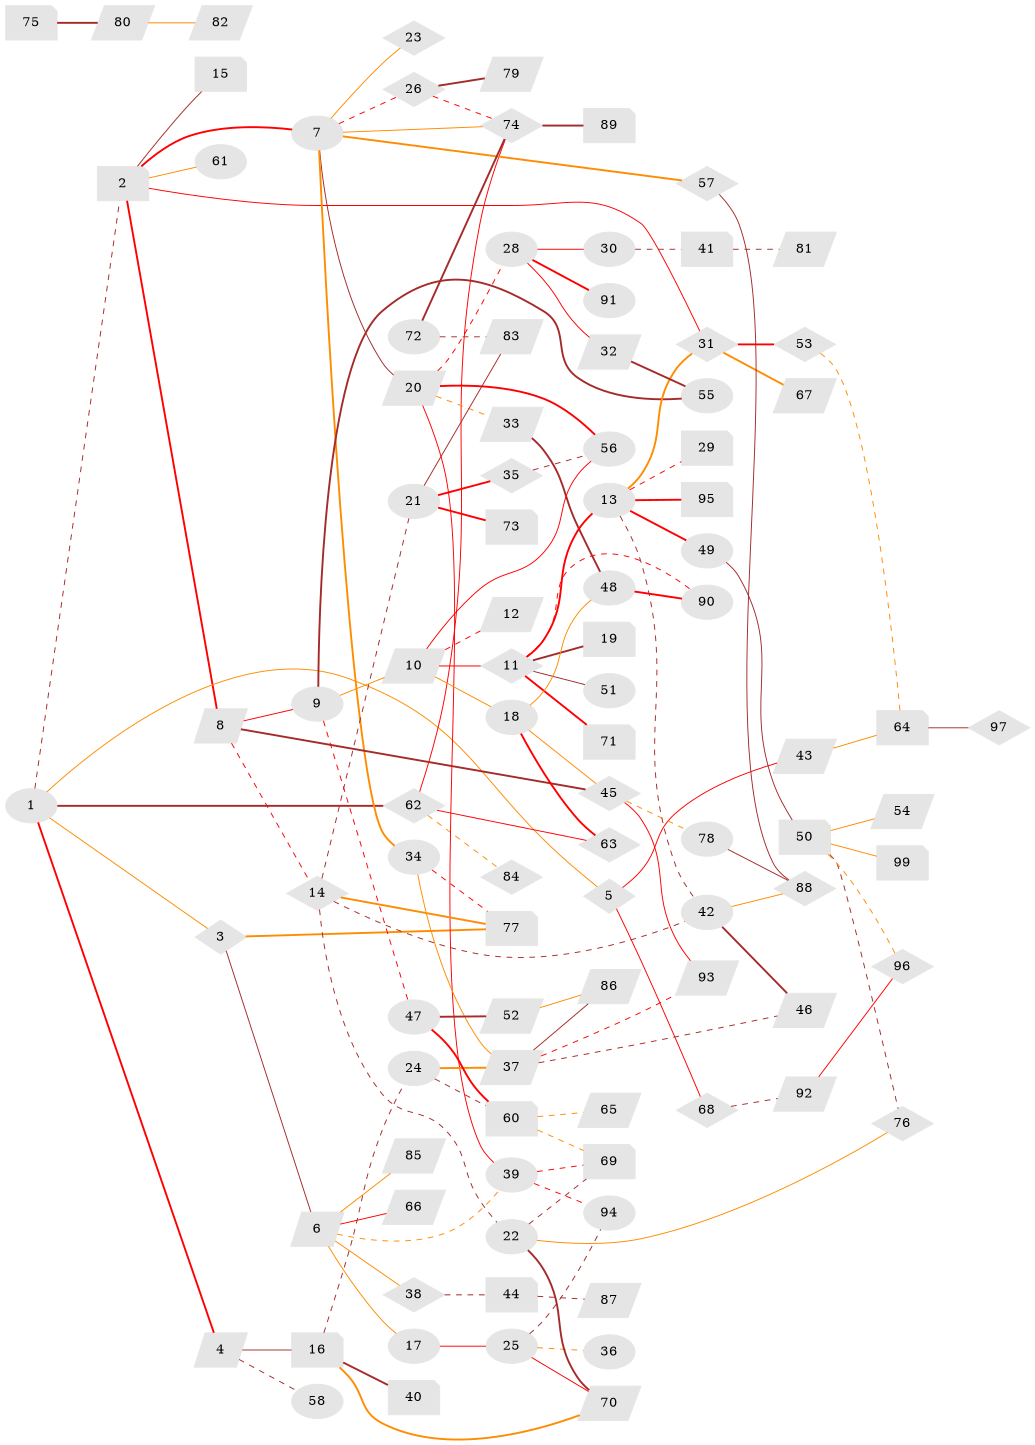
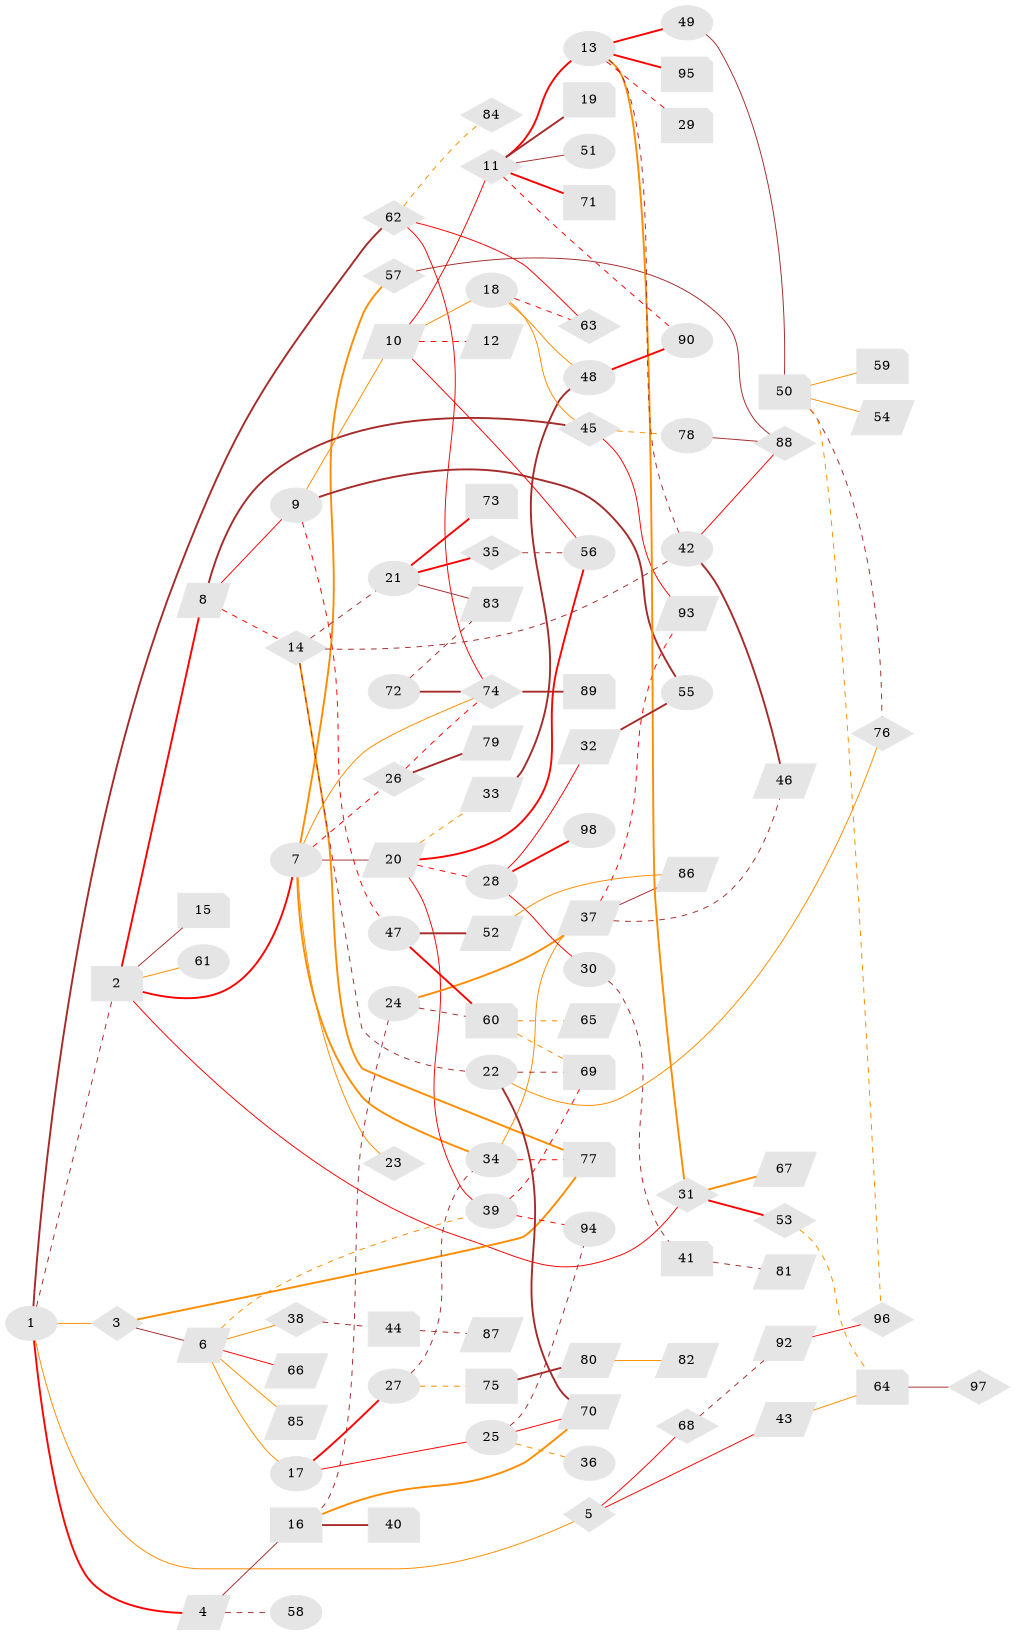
(609, 301) -> (589, 831)
(556, 790) -> (542, 309)
(903, 863) -> (882, 366)
(757, 900) -> (737, 494)
none -> (394, 1386)
